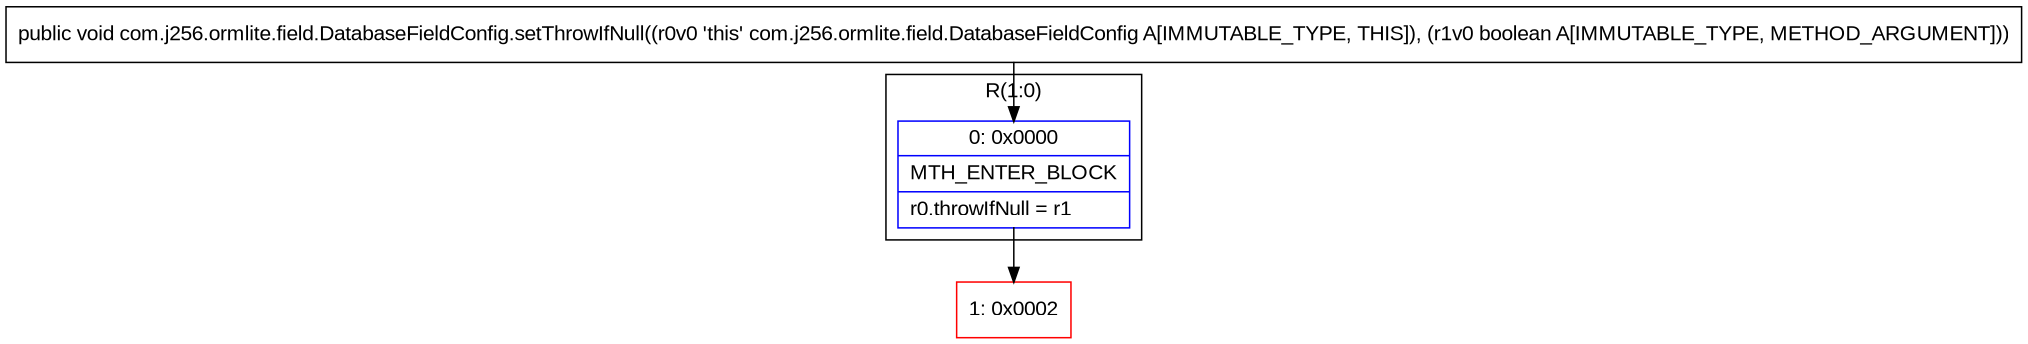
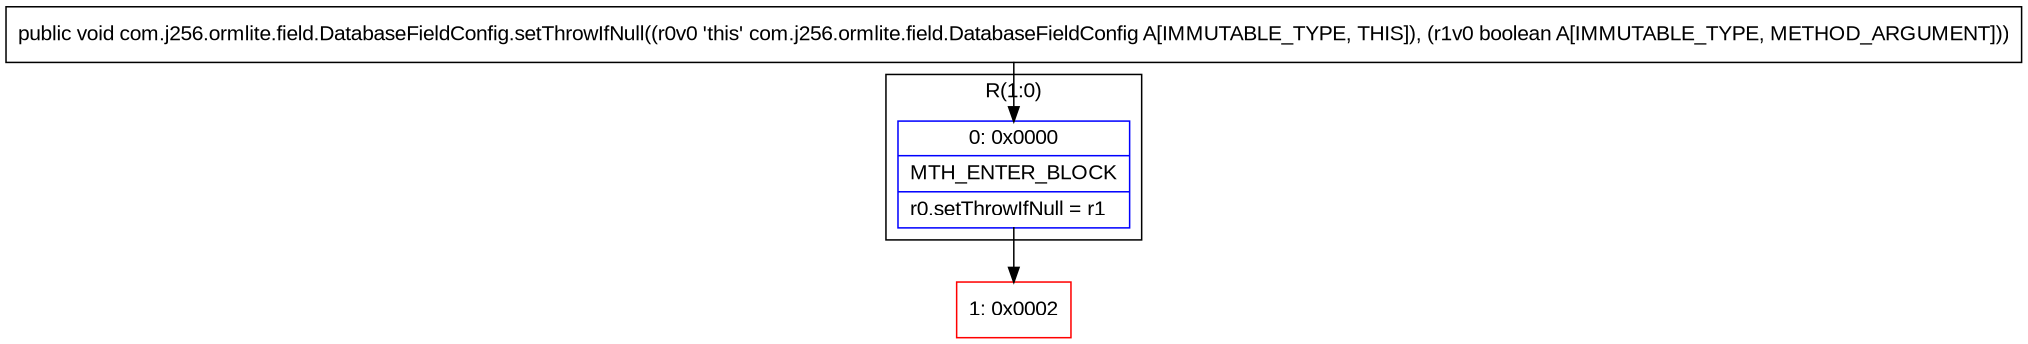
(991, 209) -> (1008, 209)
